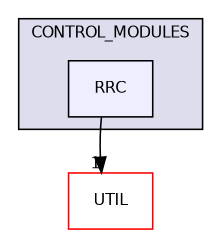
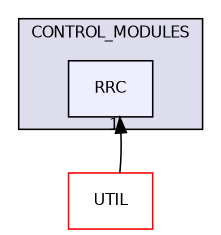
(100, 139) -> (121, 153)
